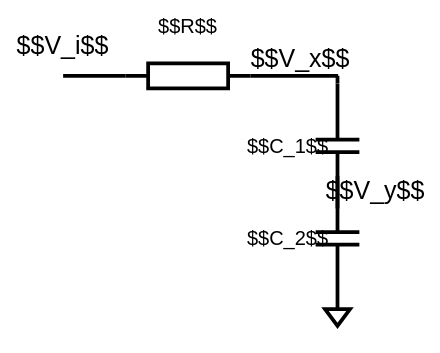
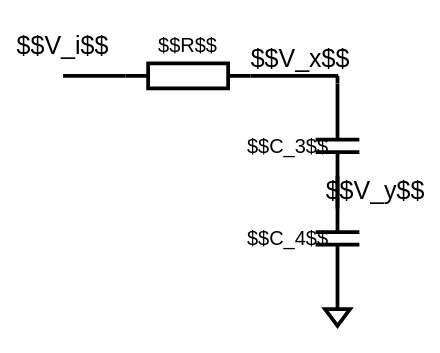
(188, 26) -> (188, 44)
(288, 146) -> (288, 146)
(288, 238) -> (288, 238)
